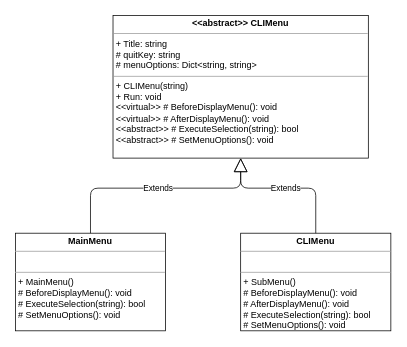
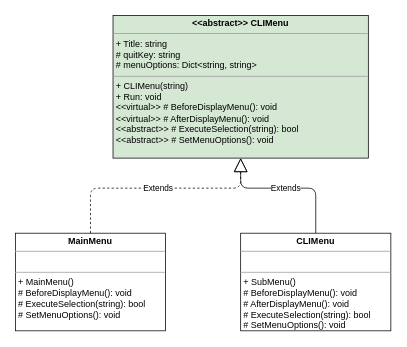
(240, 87) -> (240, 87)
(98, 188) -> (98, 188)
